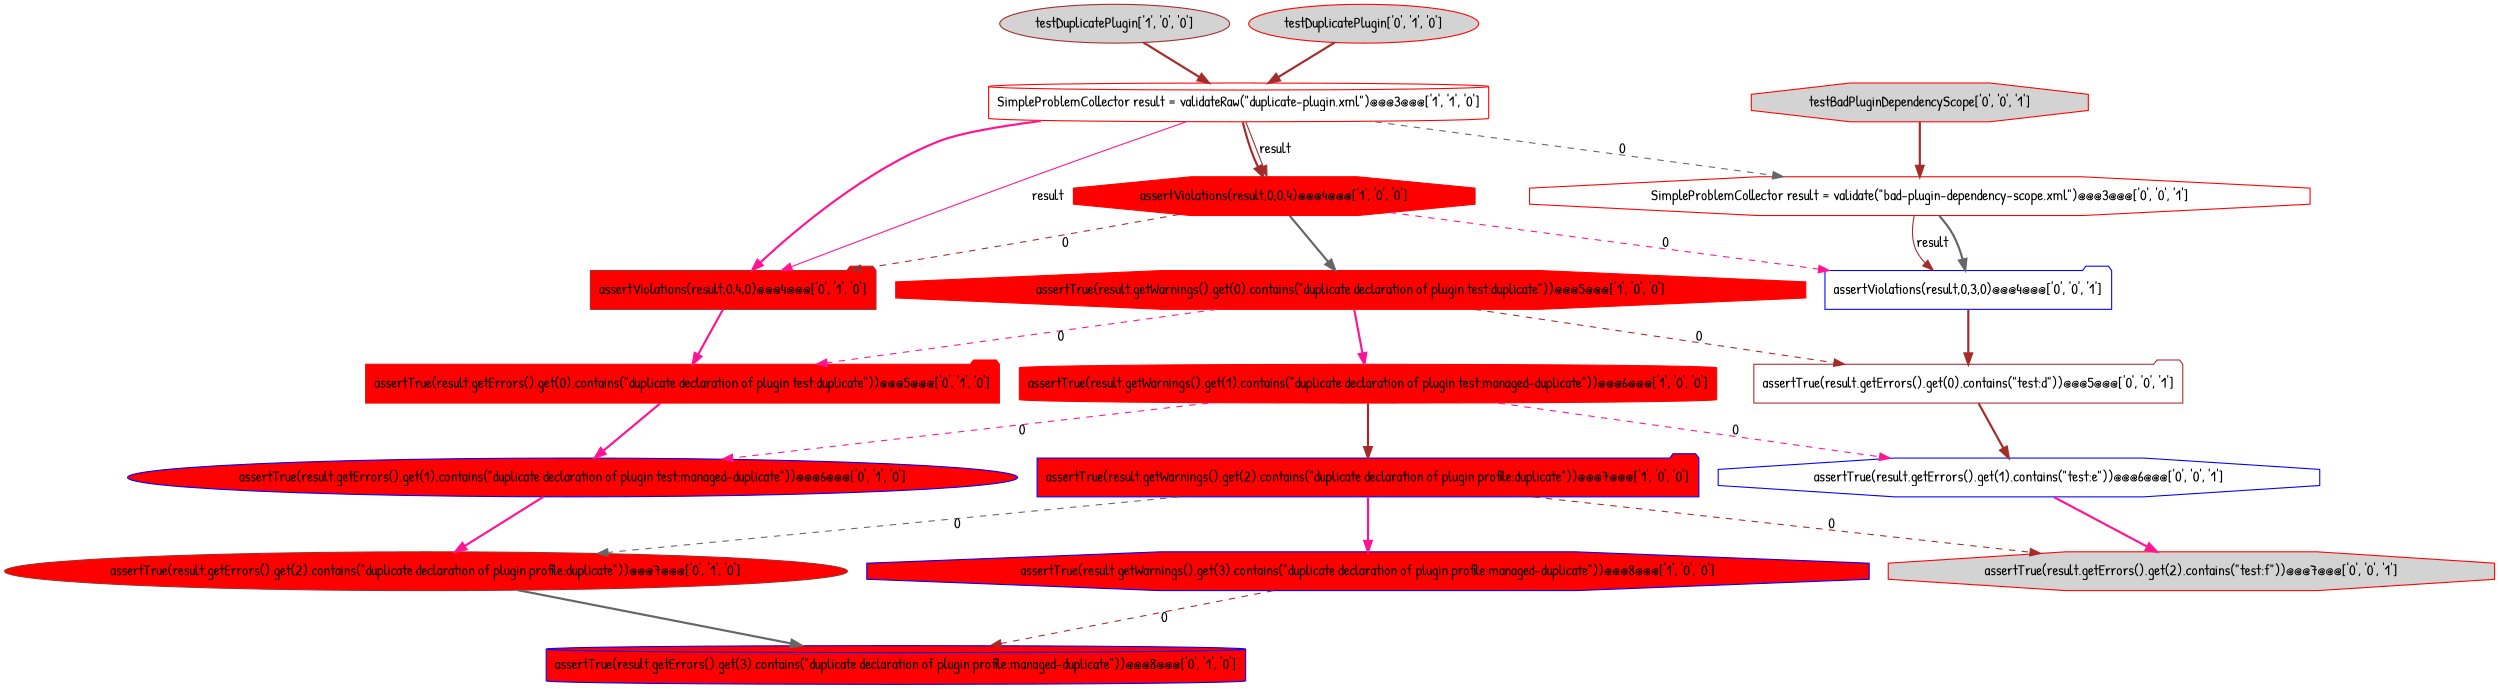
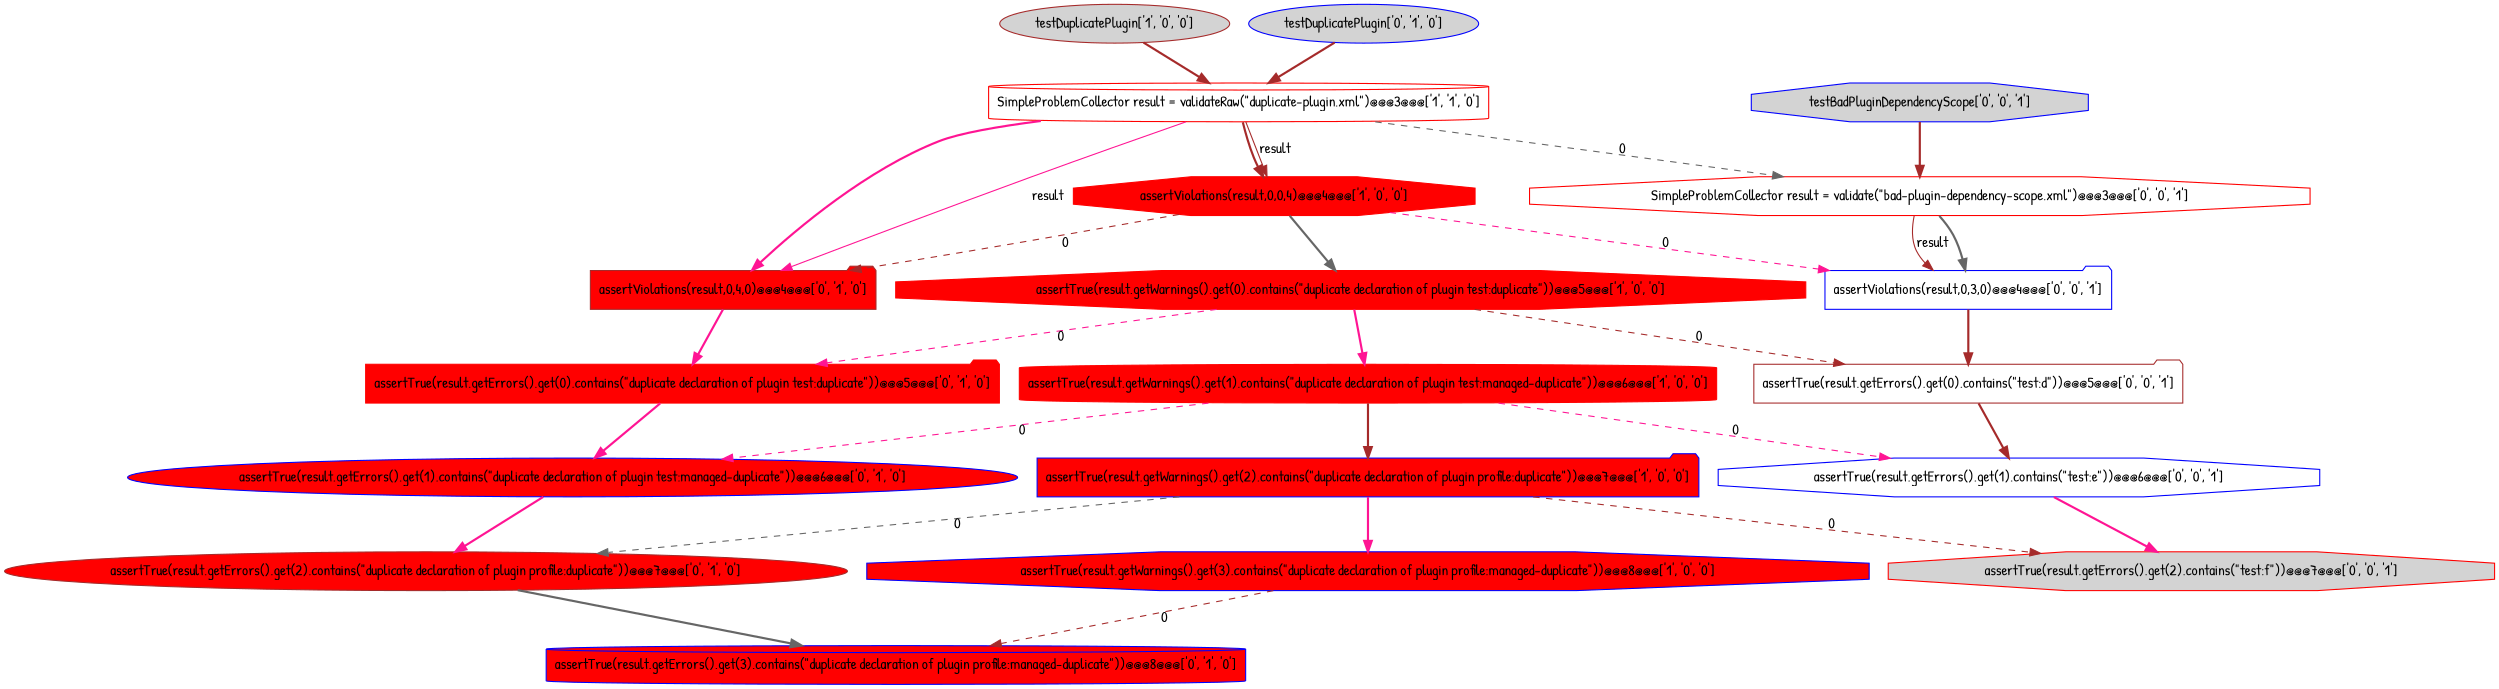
(1364, 24) -> (1364, 24)
(1920, 102) -> (1920, 102)
